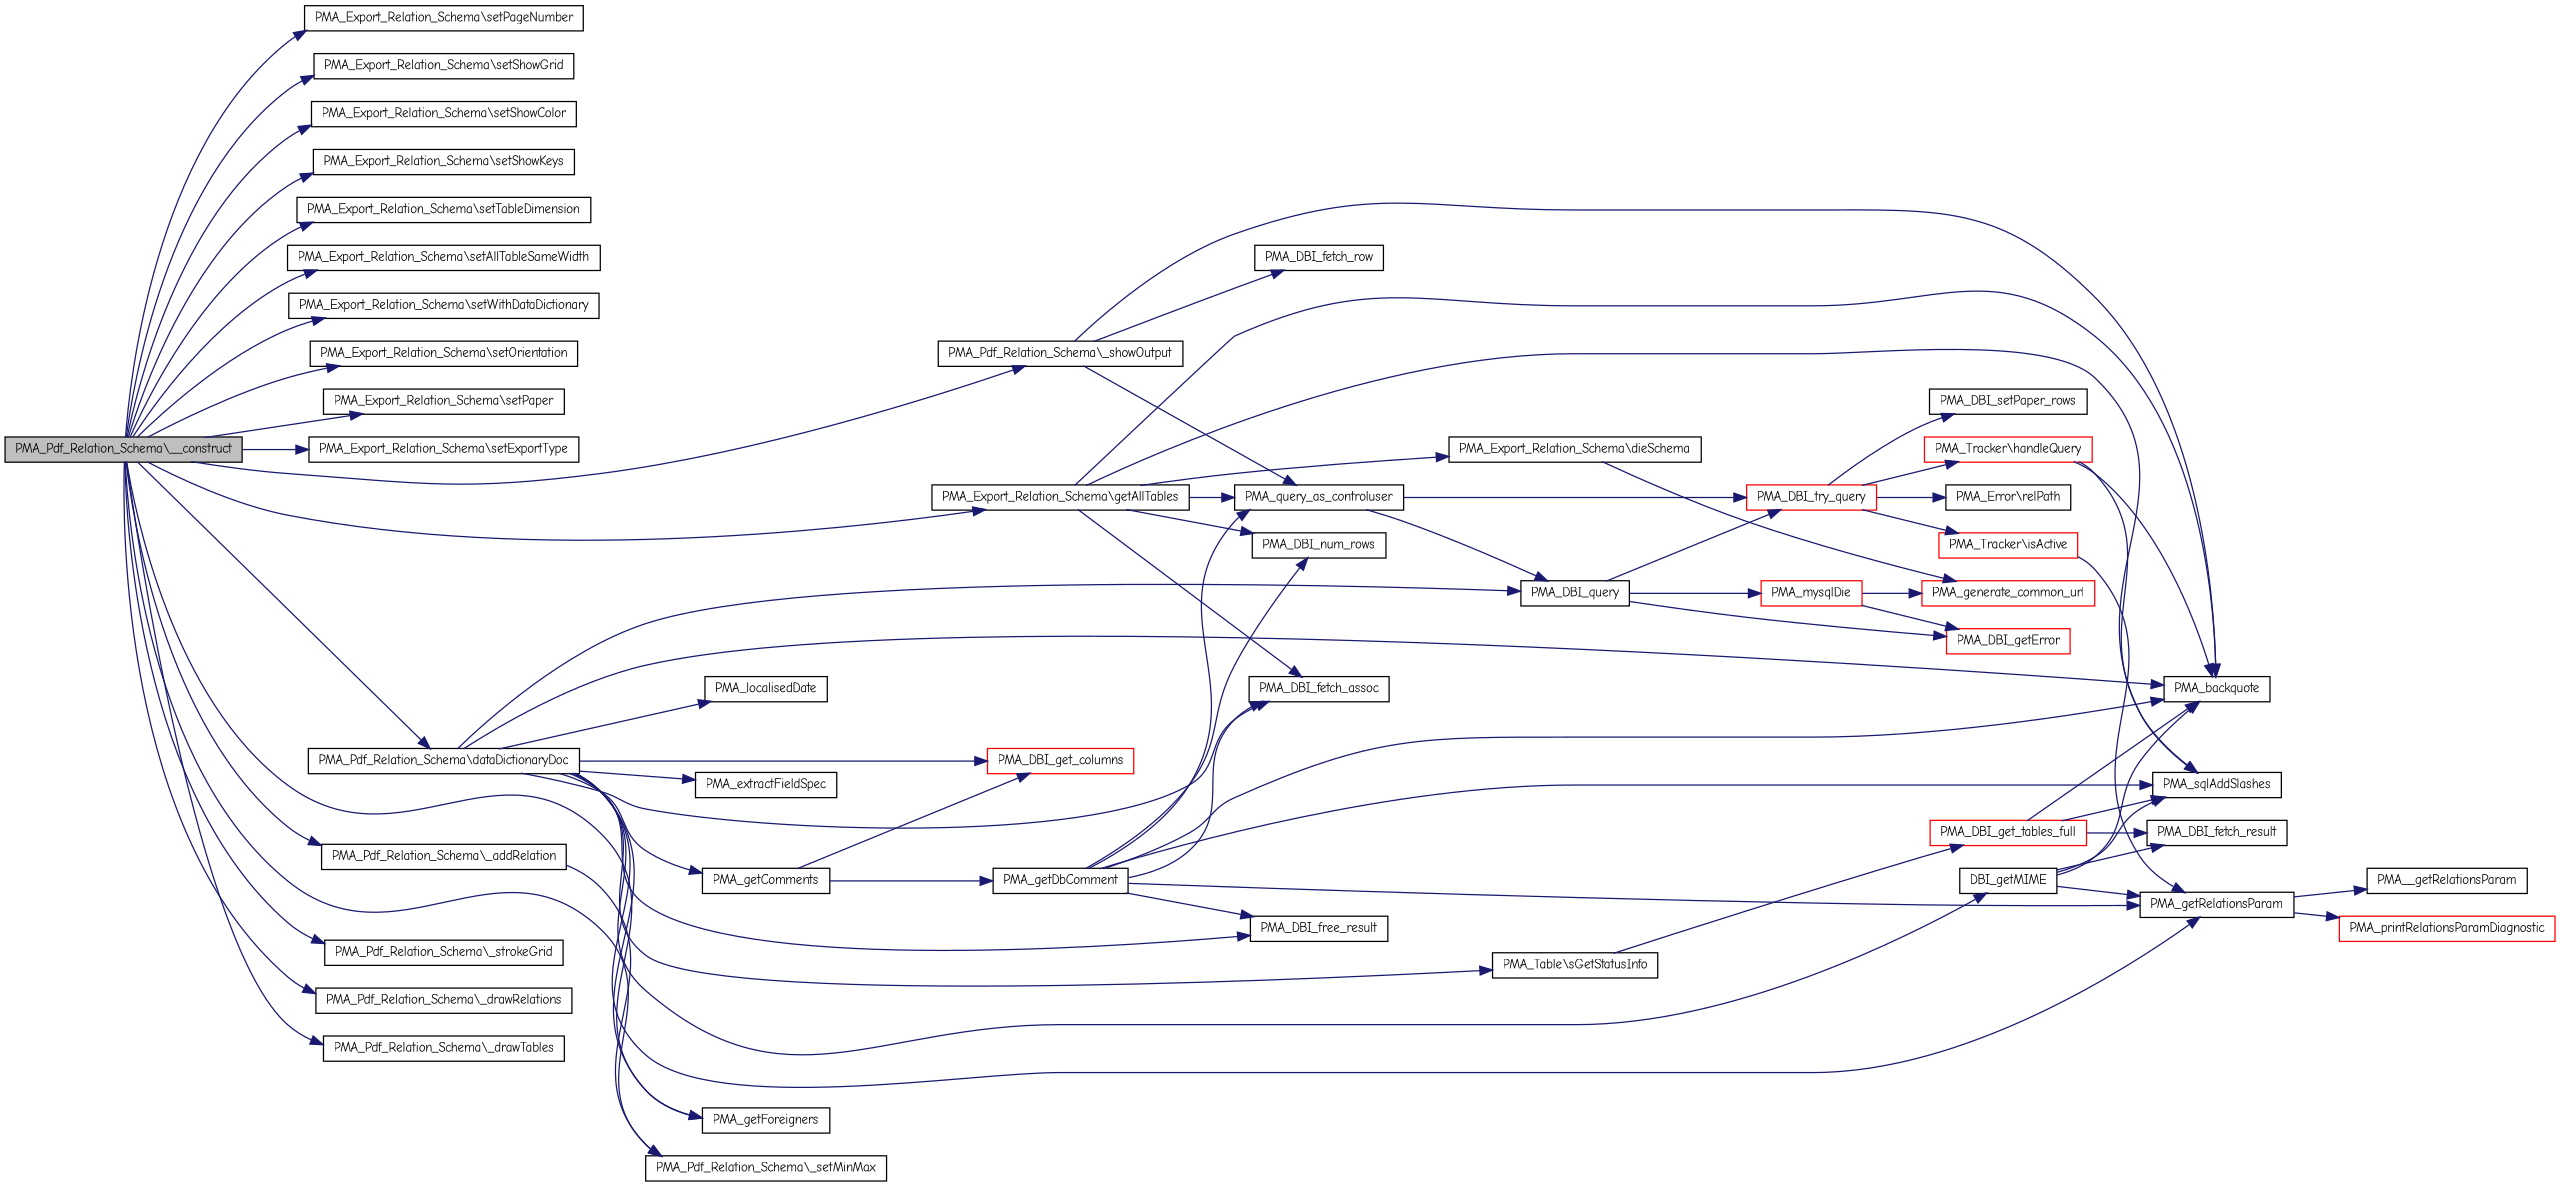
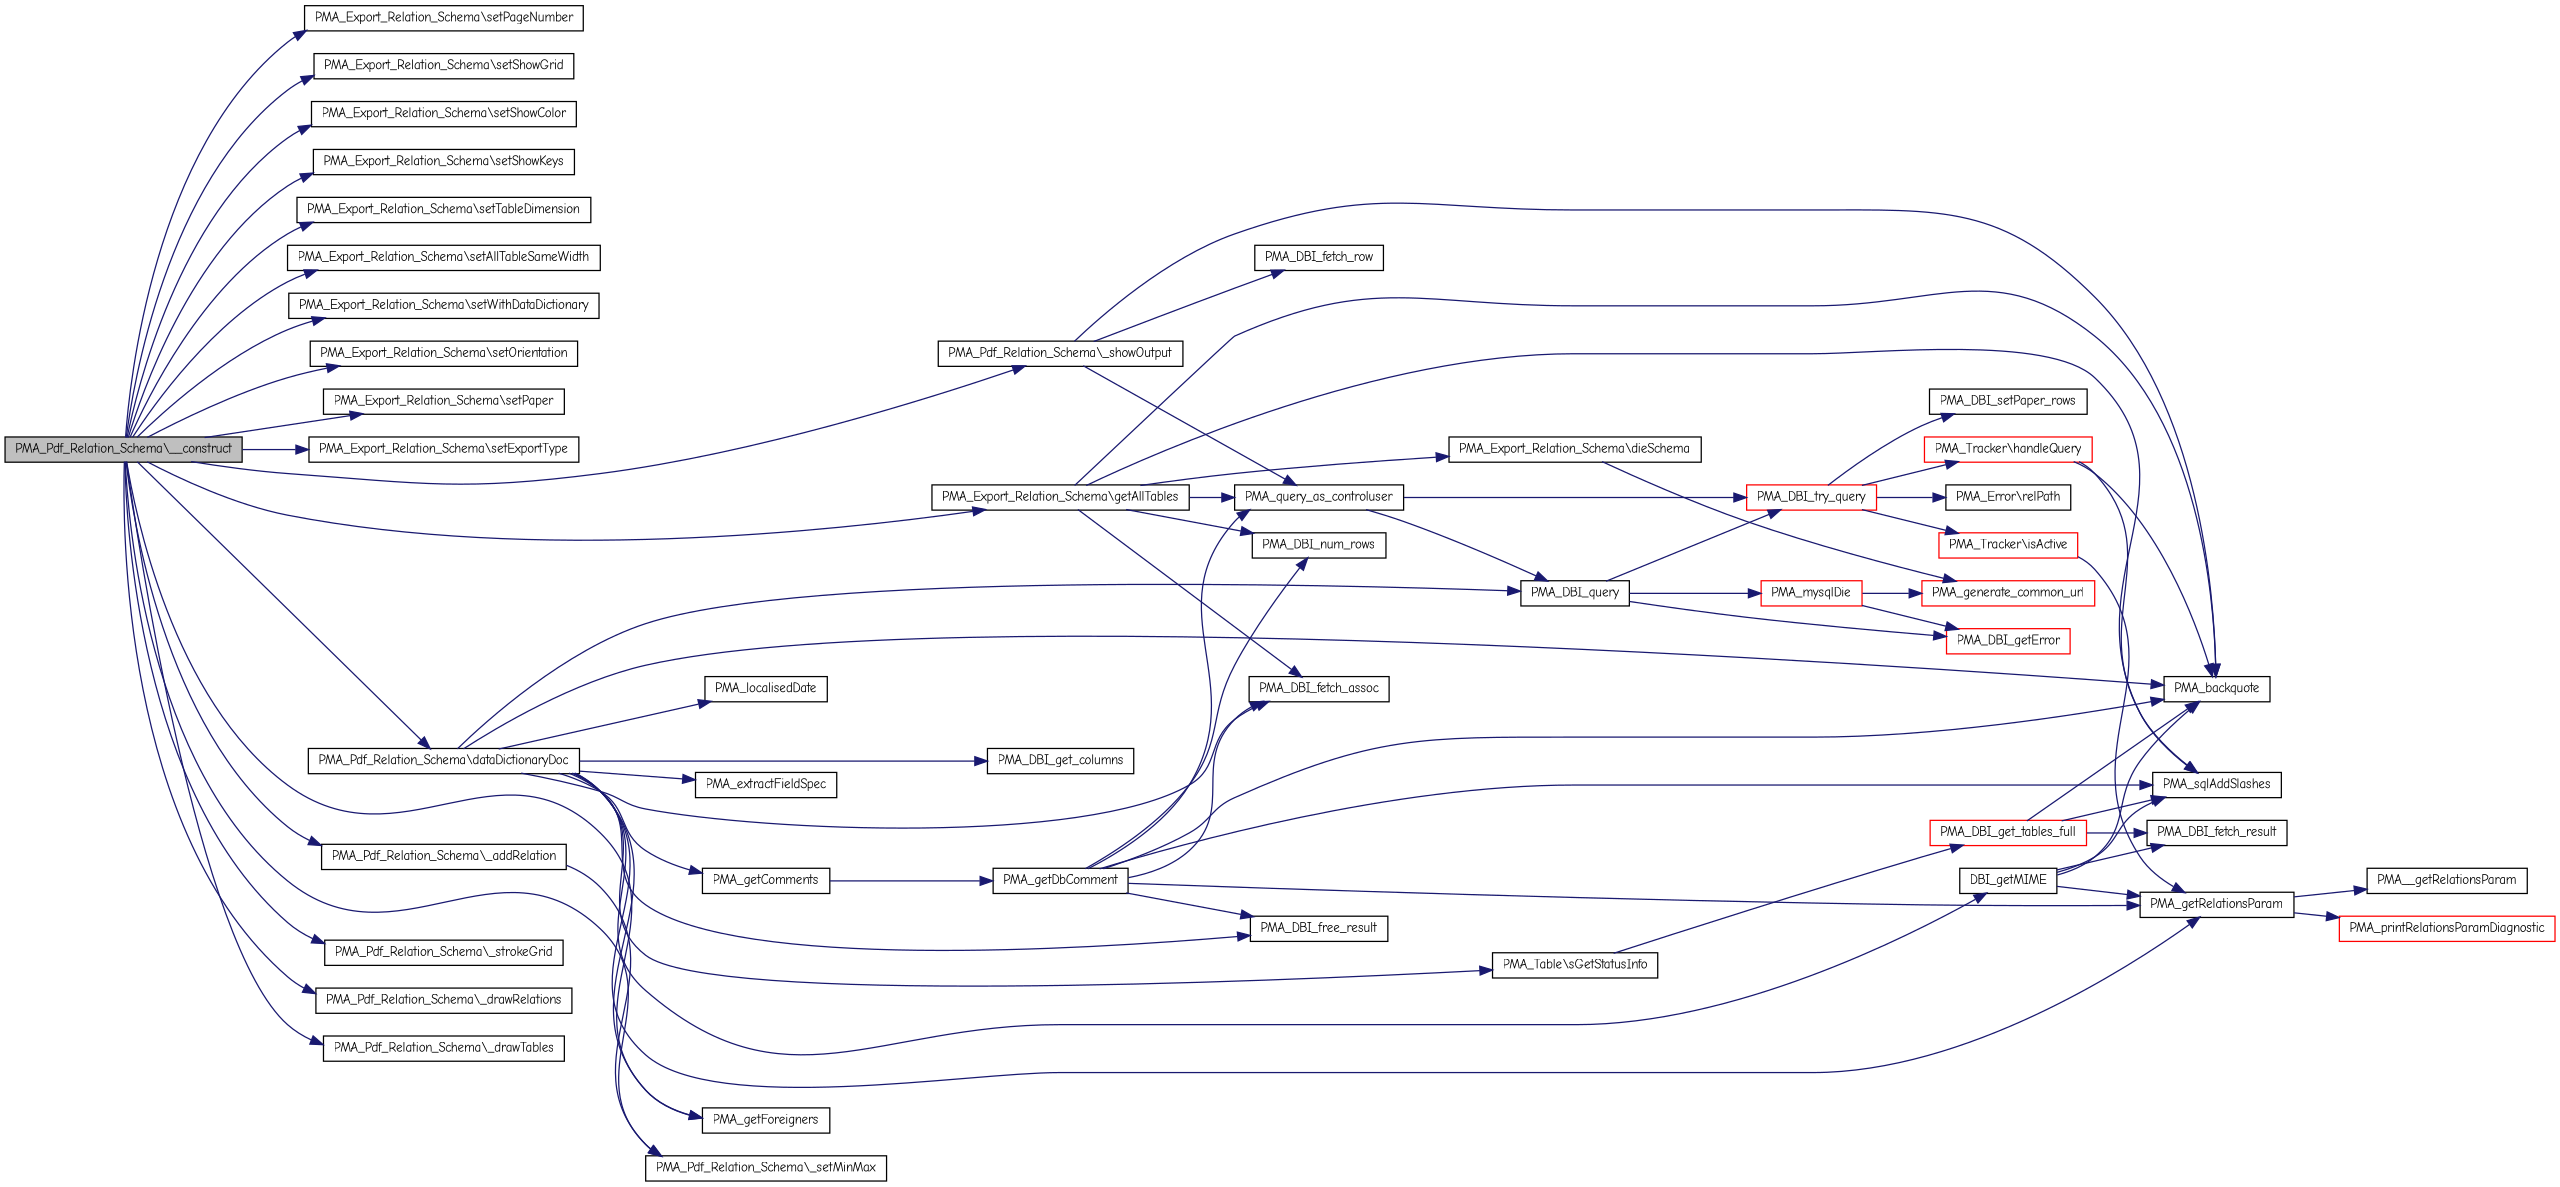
(1061, 761) -> (1061, 761)
(919, 819) -> none
